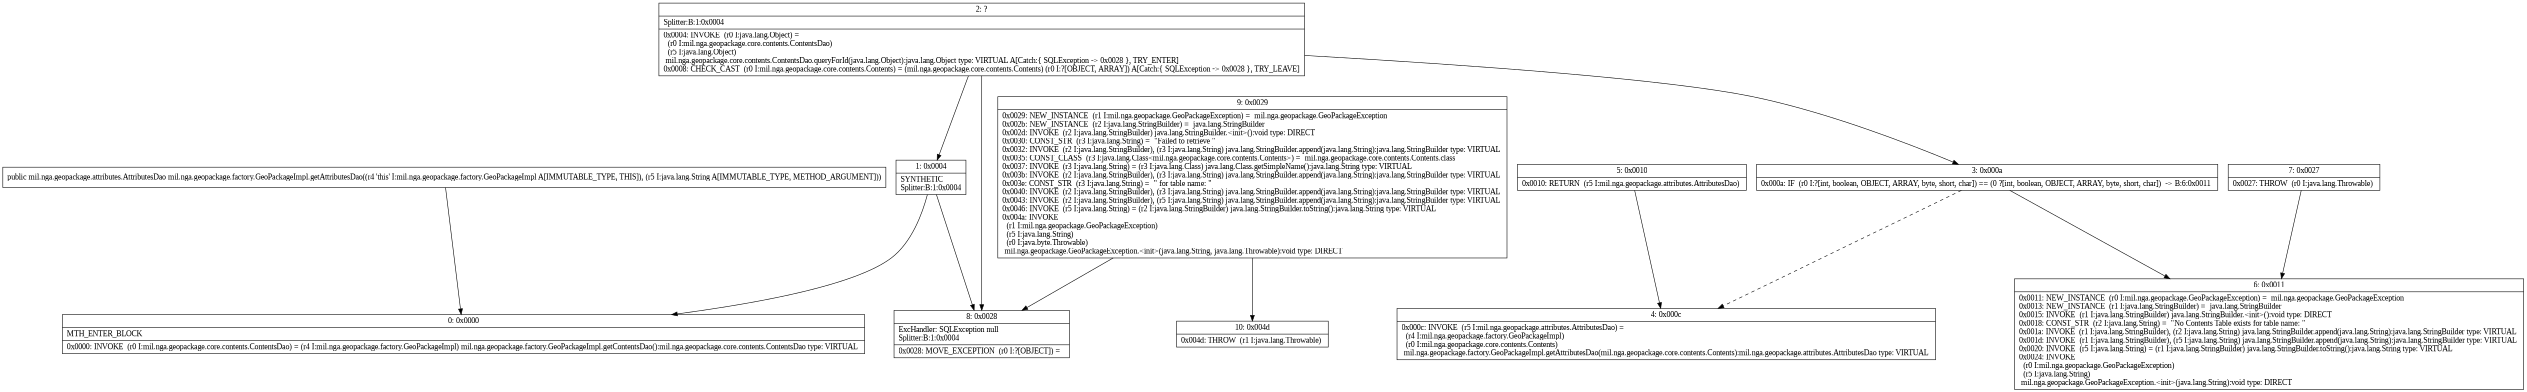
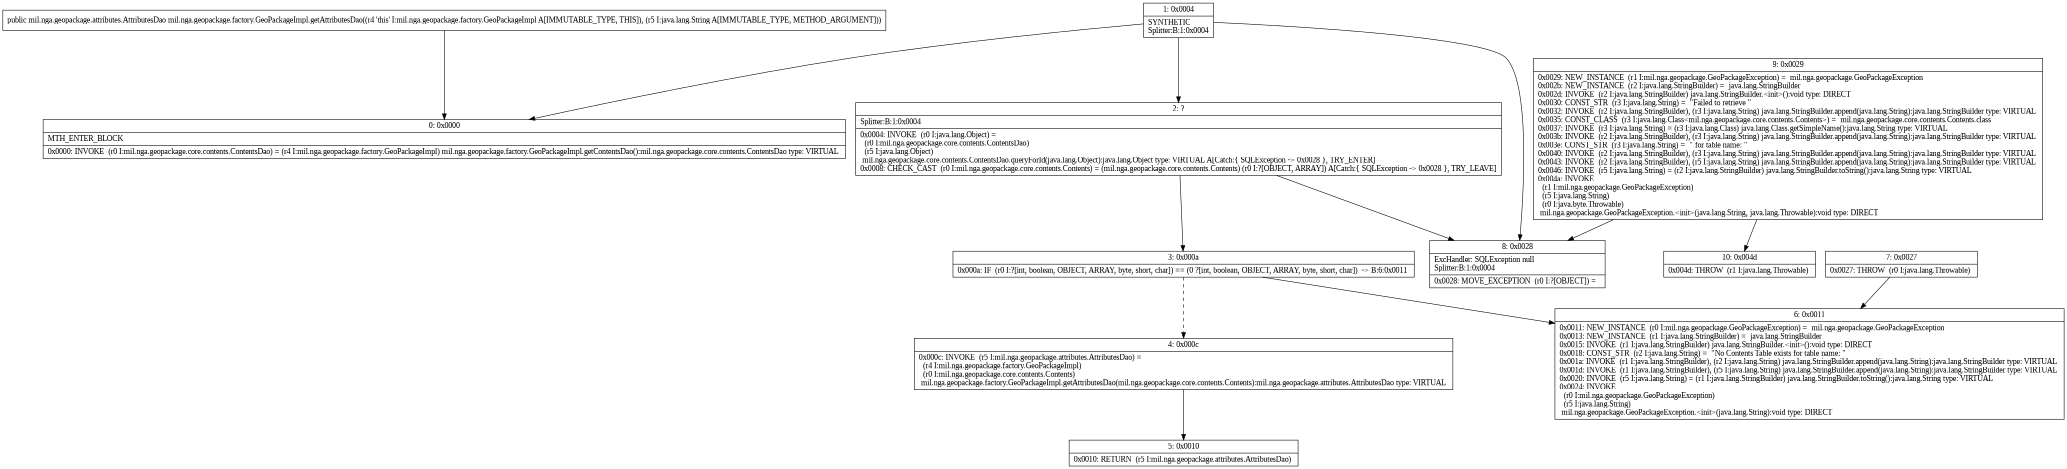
(954, 115) -> (1179, 67)
(1647, 247) -> (1184, 412)
